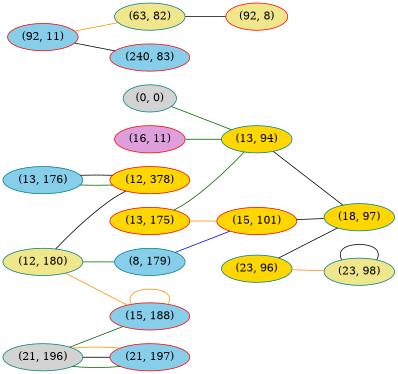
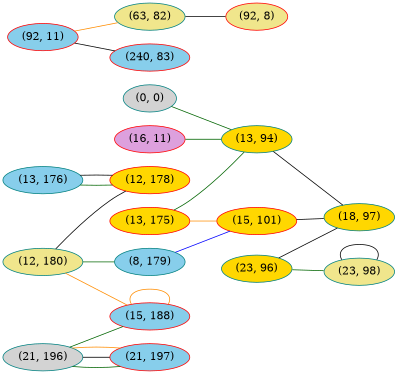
(150, 180) -> (150, 180)
(308, 270) -> (308, 270)
